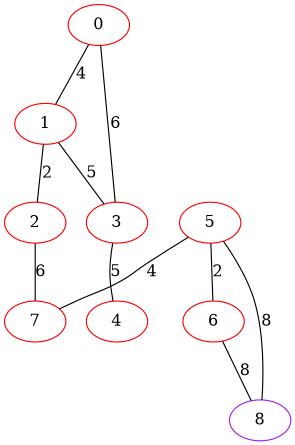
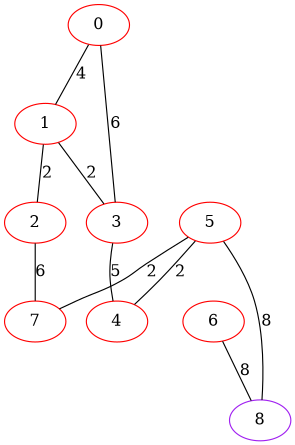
(92, 173) -> (92, 173)
(152, 272) -> (152, 272)
(212, 272) -> (166, 274)
